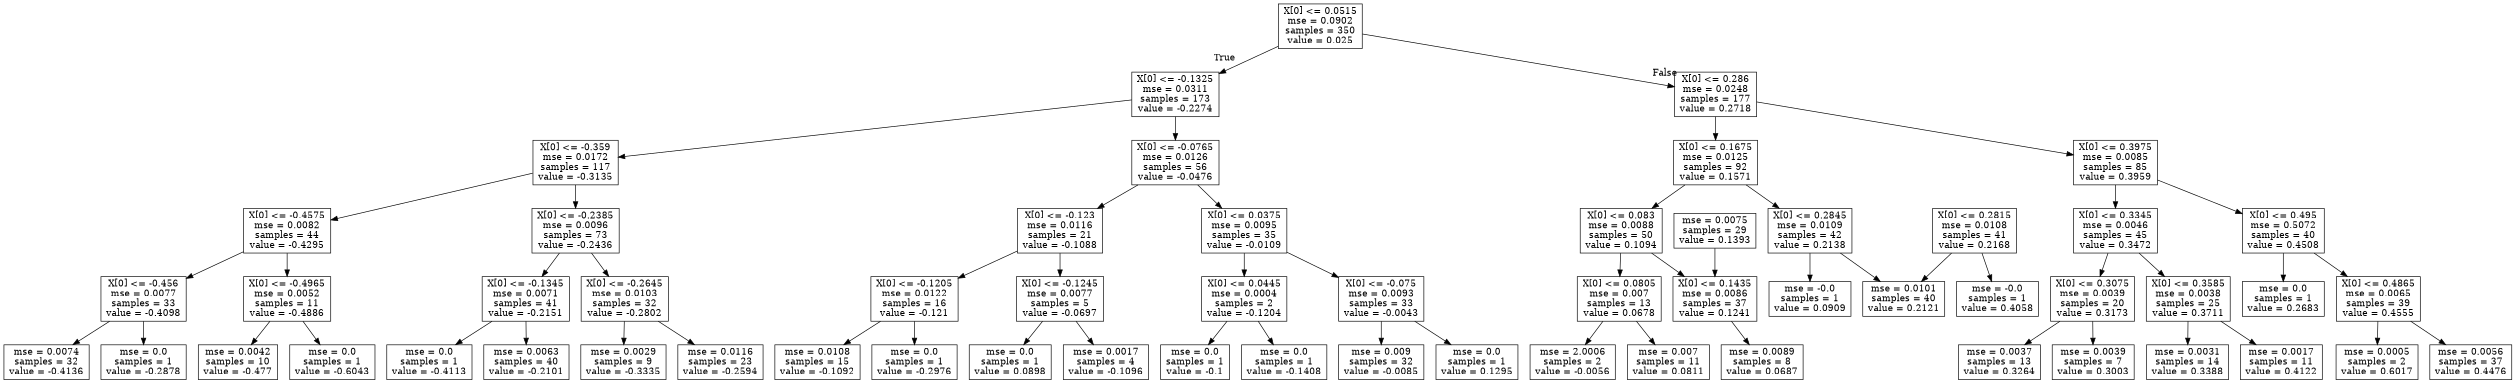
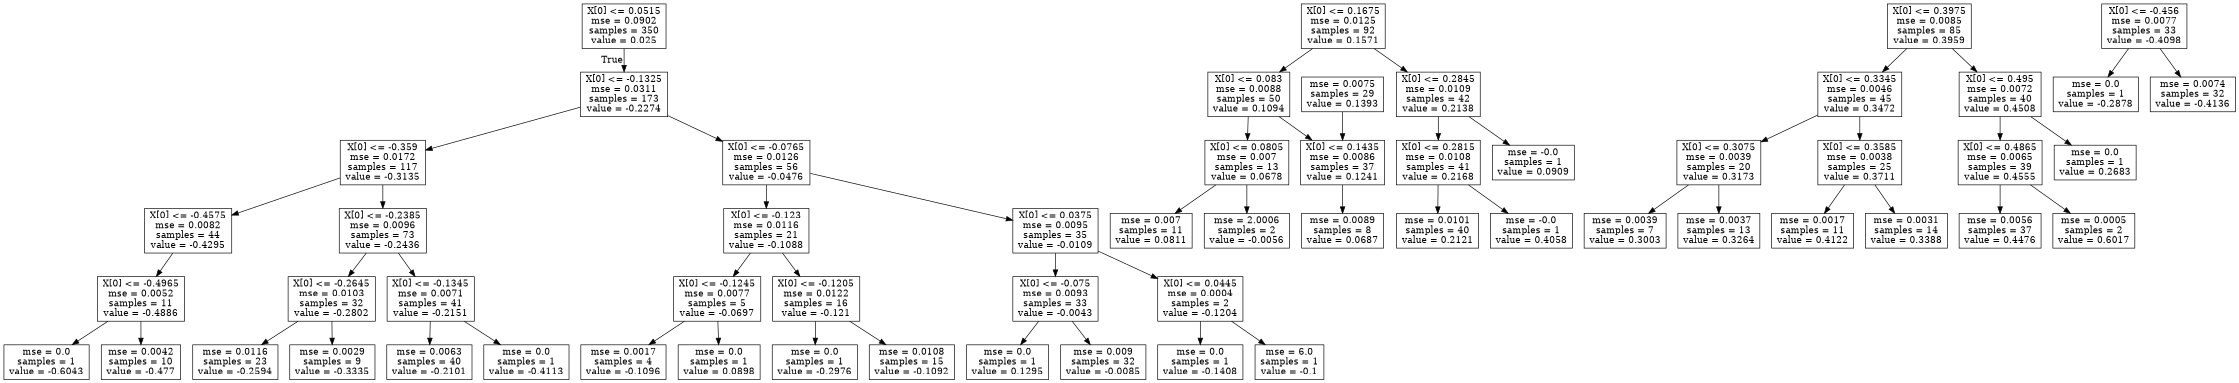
(1716, 94) -> none
(2283, 231) -> (2000, 94)
(218, 264) -> none
(1858, 265) -> (1438, 125)
(1195, 362) -> (1289, 362)
